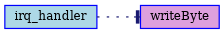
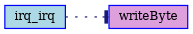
(51, 17) -> (35, 17)
